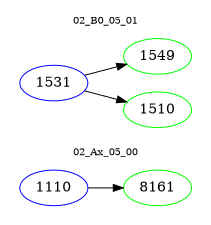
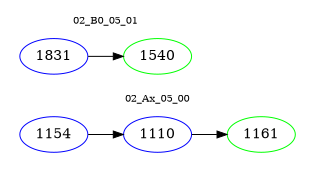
(158, 56) -> (158, 56)
(54, 83) -> (54, 56)
(158, 110) -> none
none -> (54, 134)
(158, 188) -> (261, 134)
